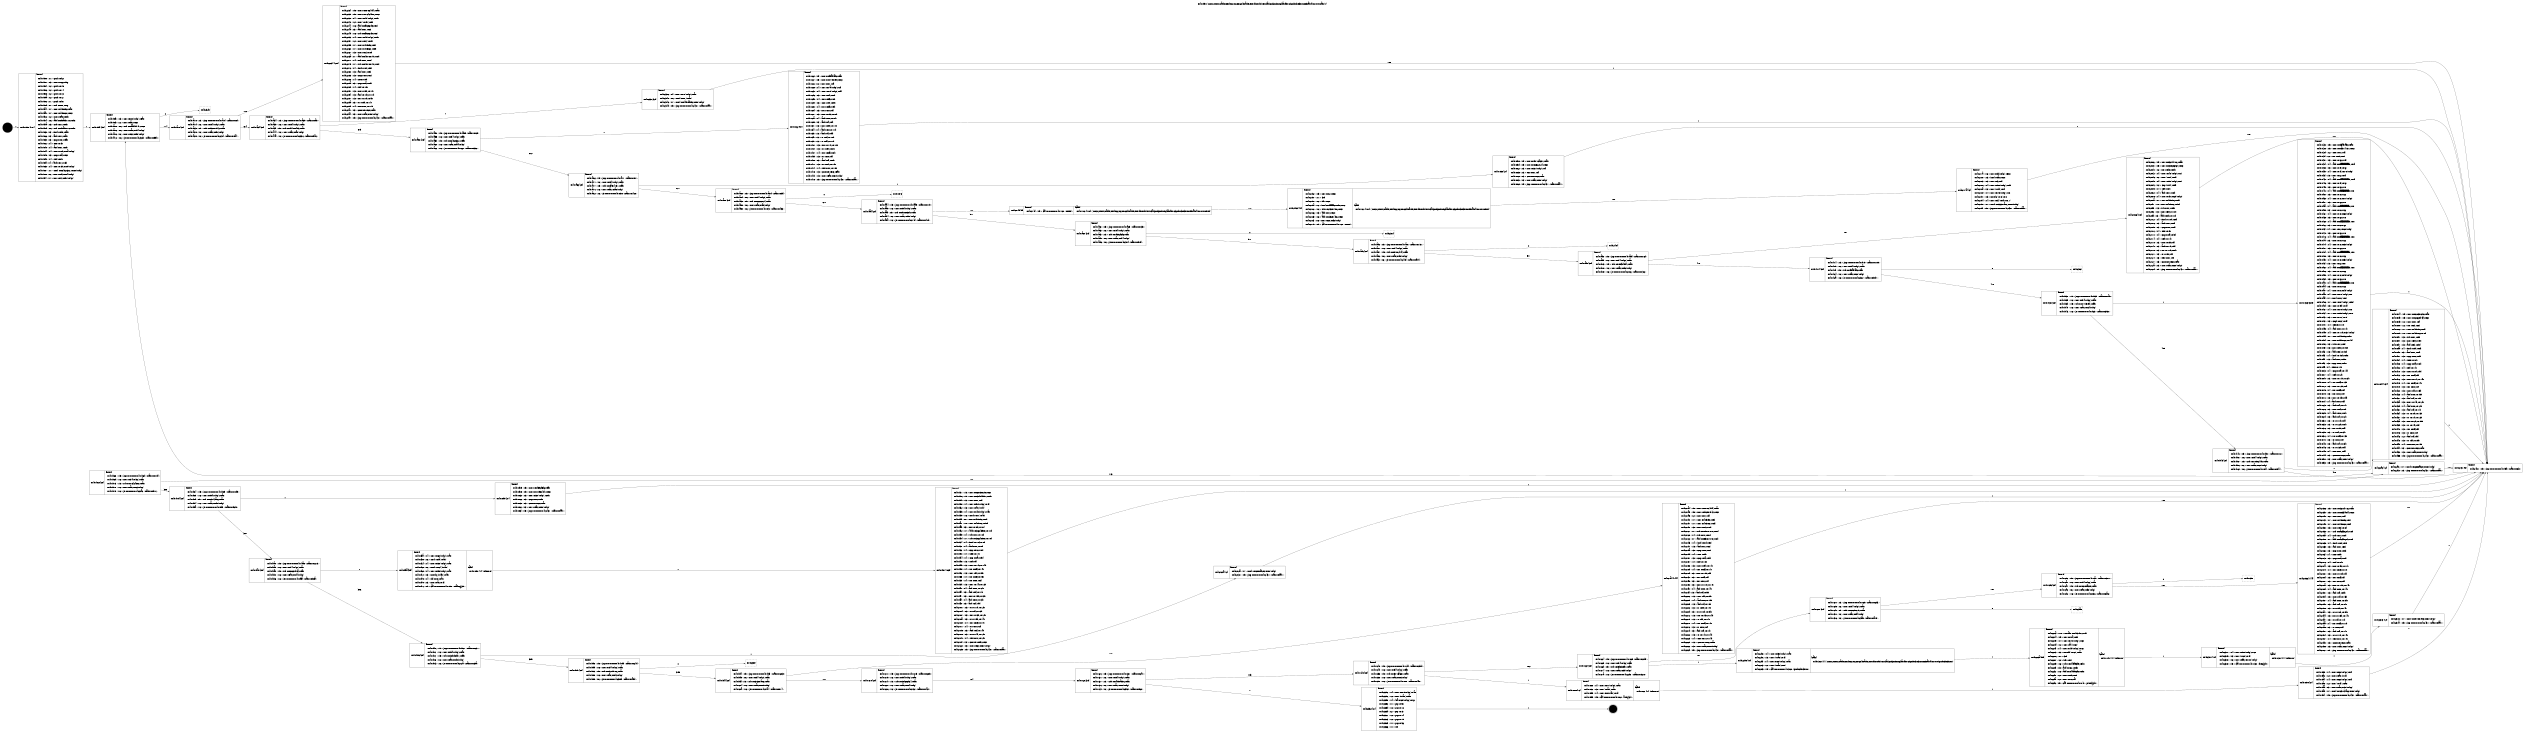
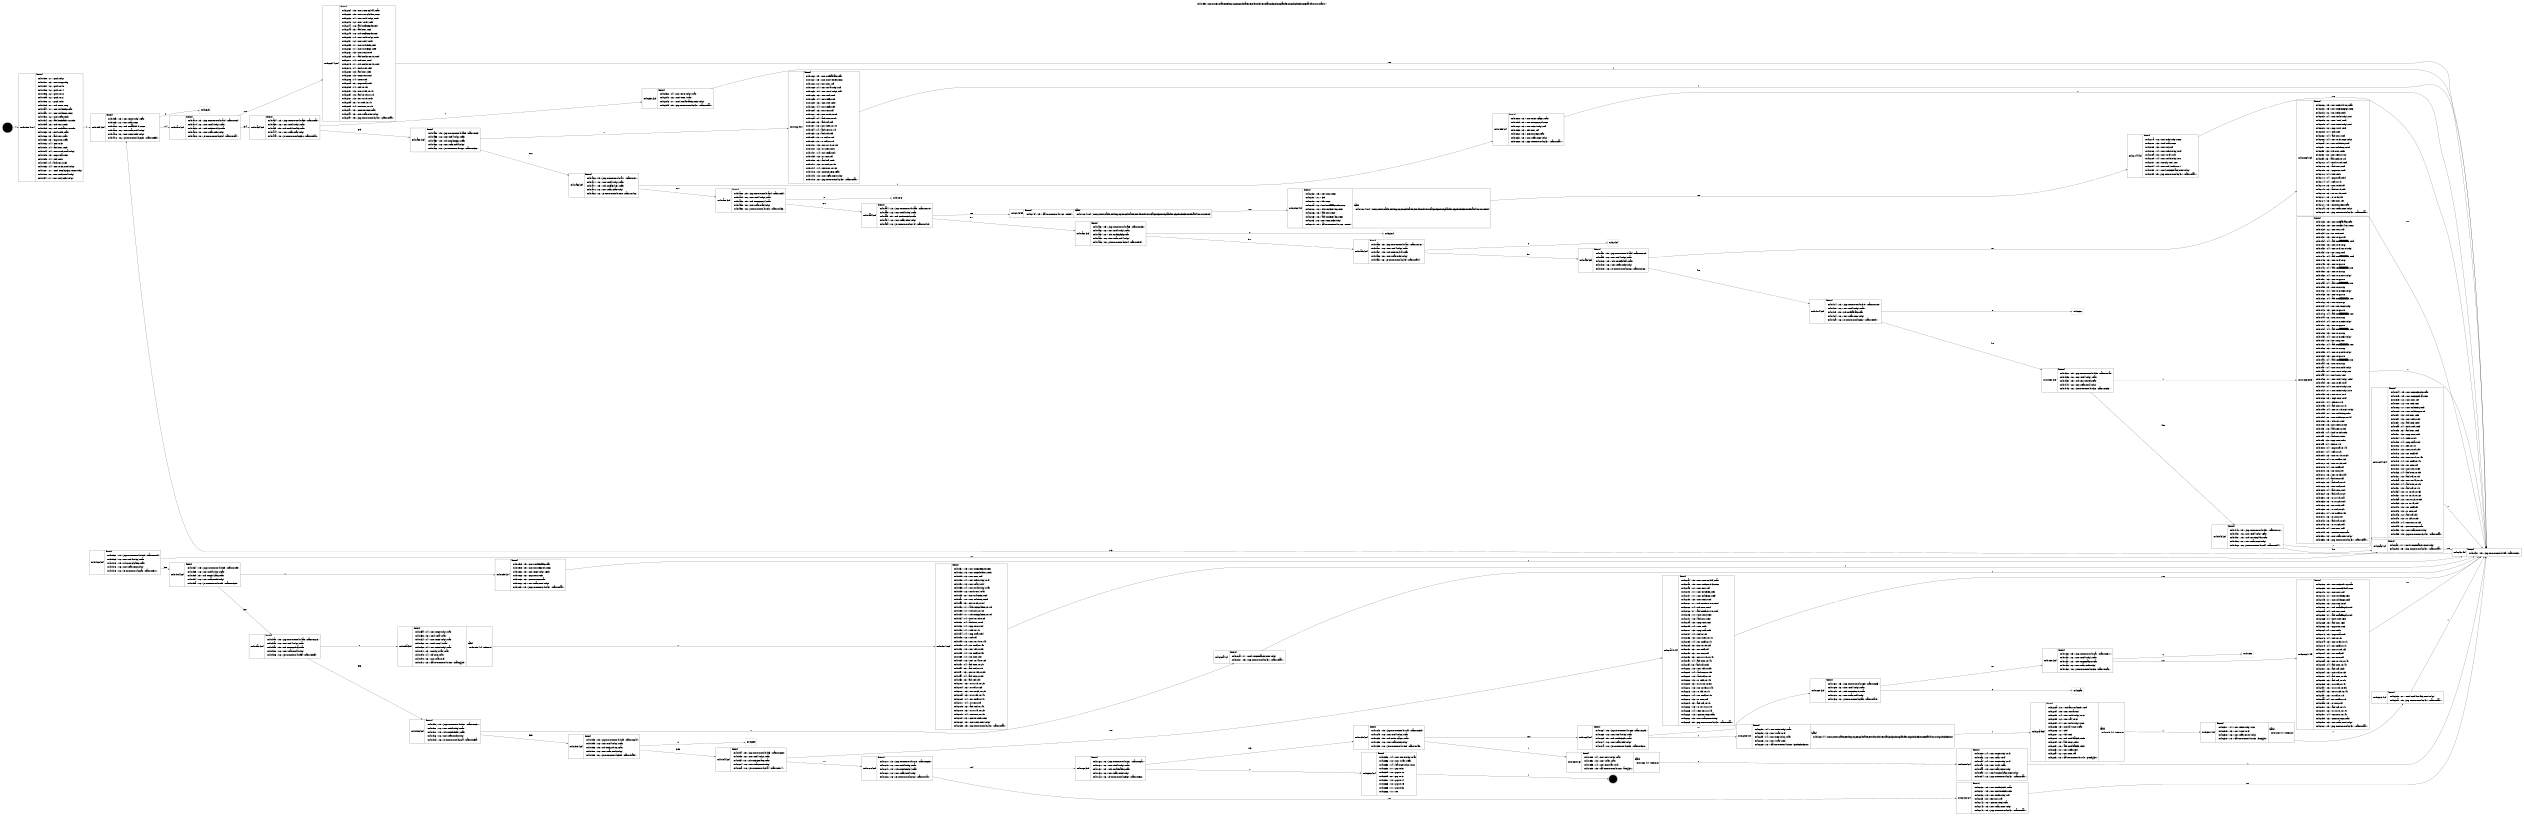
none -> (1992, 798)
